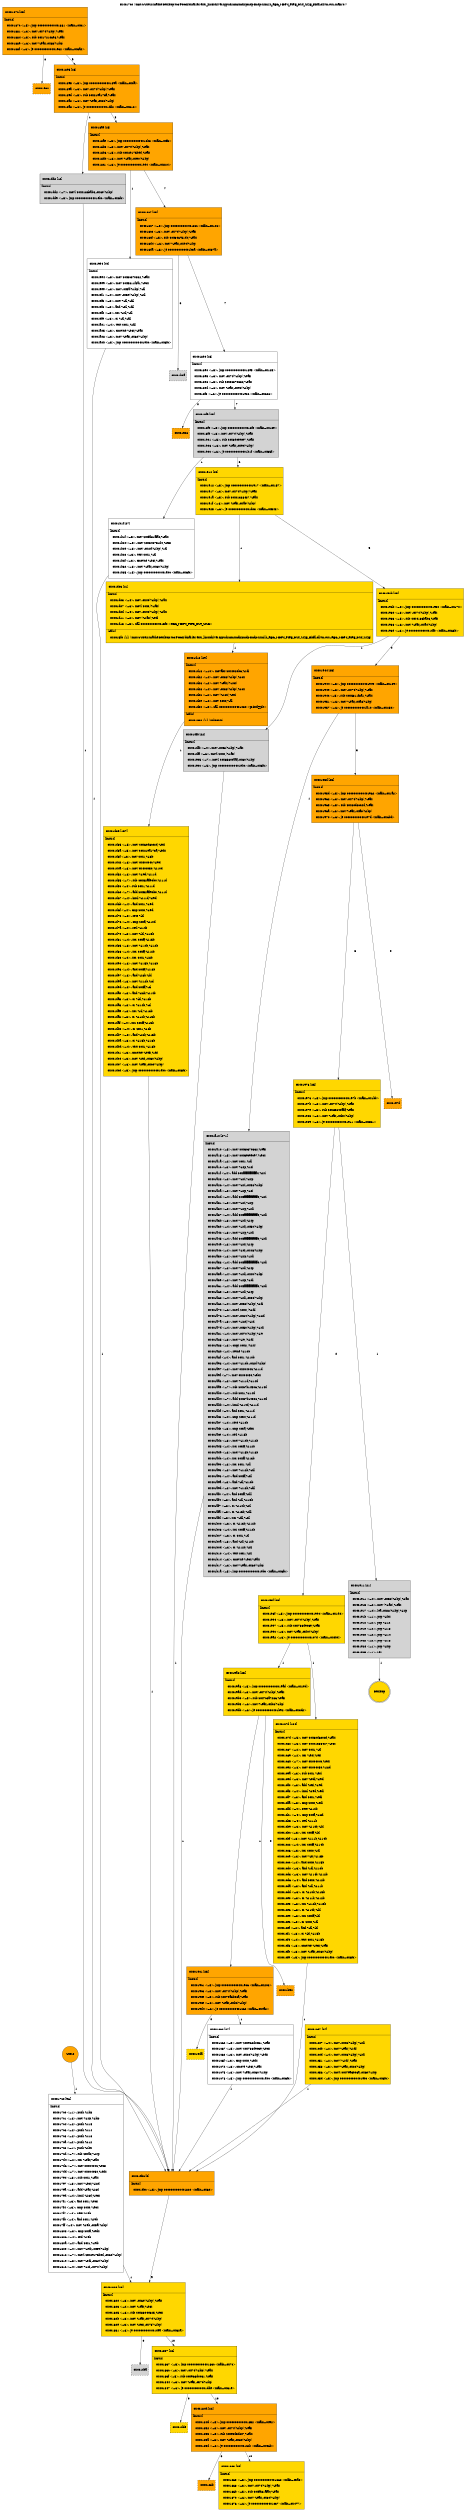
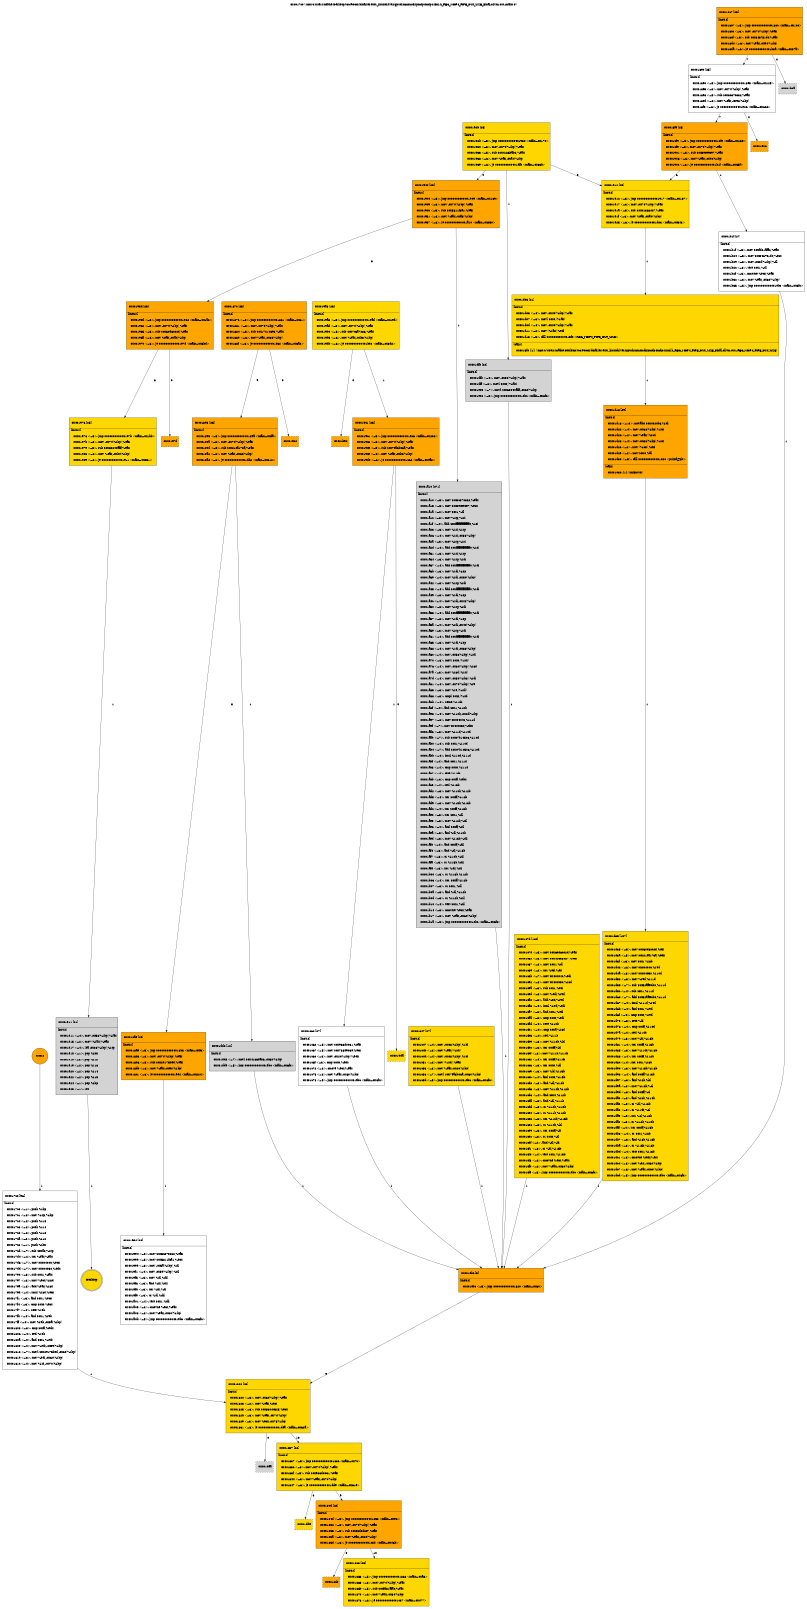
(154, 188) -> none
(236, 433) -> (704, 146)
(329, 551) -> (575, 175)
(92, 1275) -> none
(302, 1619) -> none
(216, 2399) -> (340, 1496)
